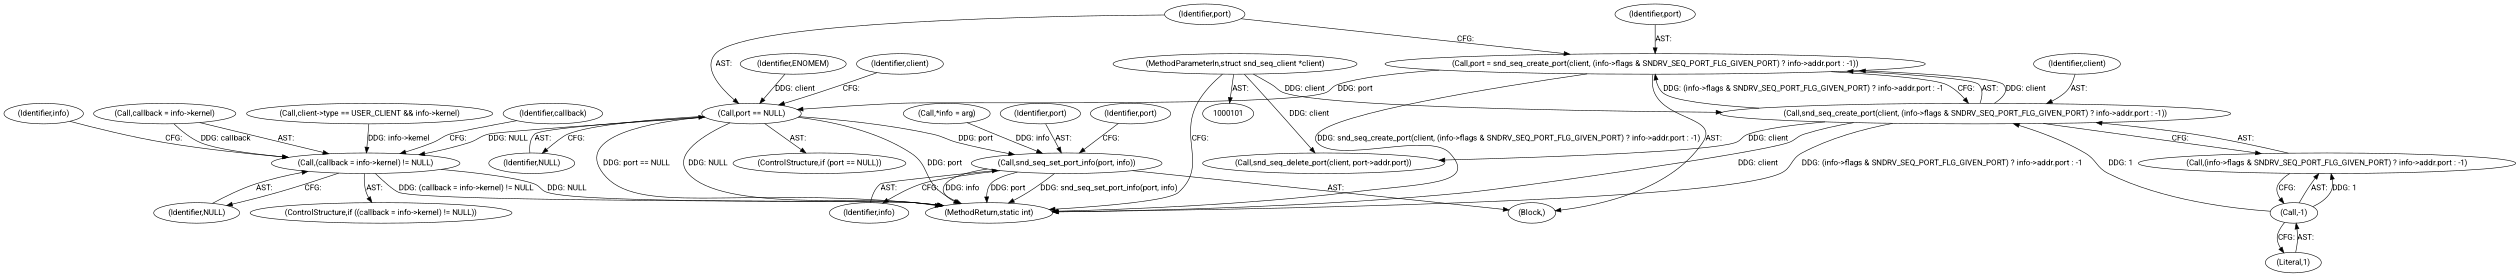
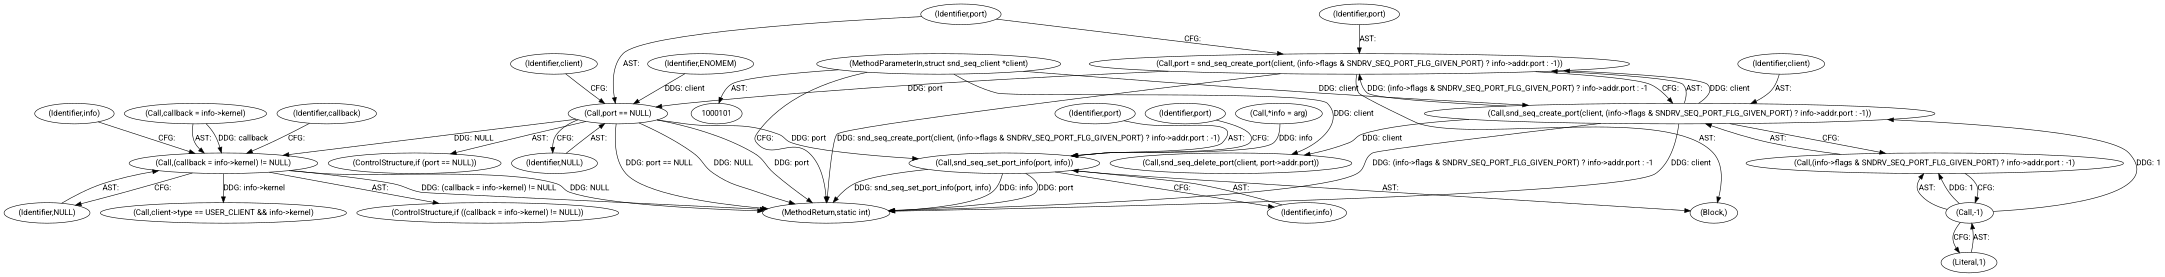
(368, 136) -> (223, 185)
